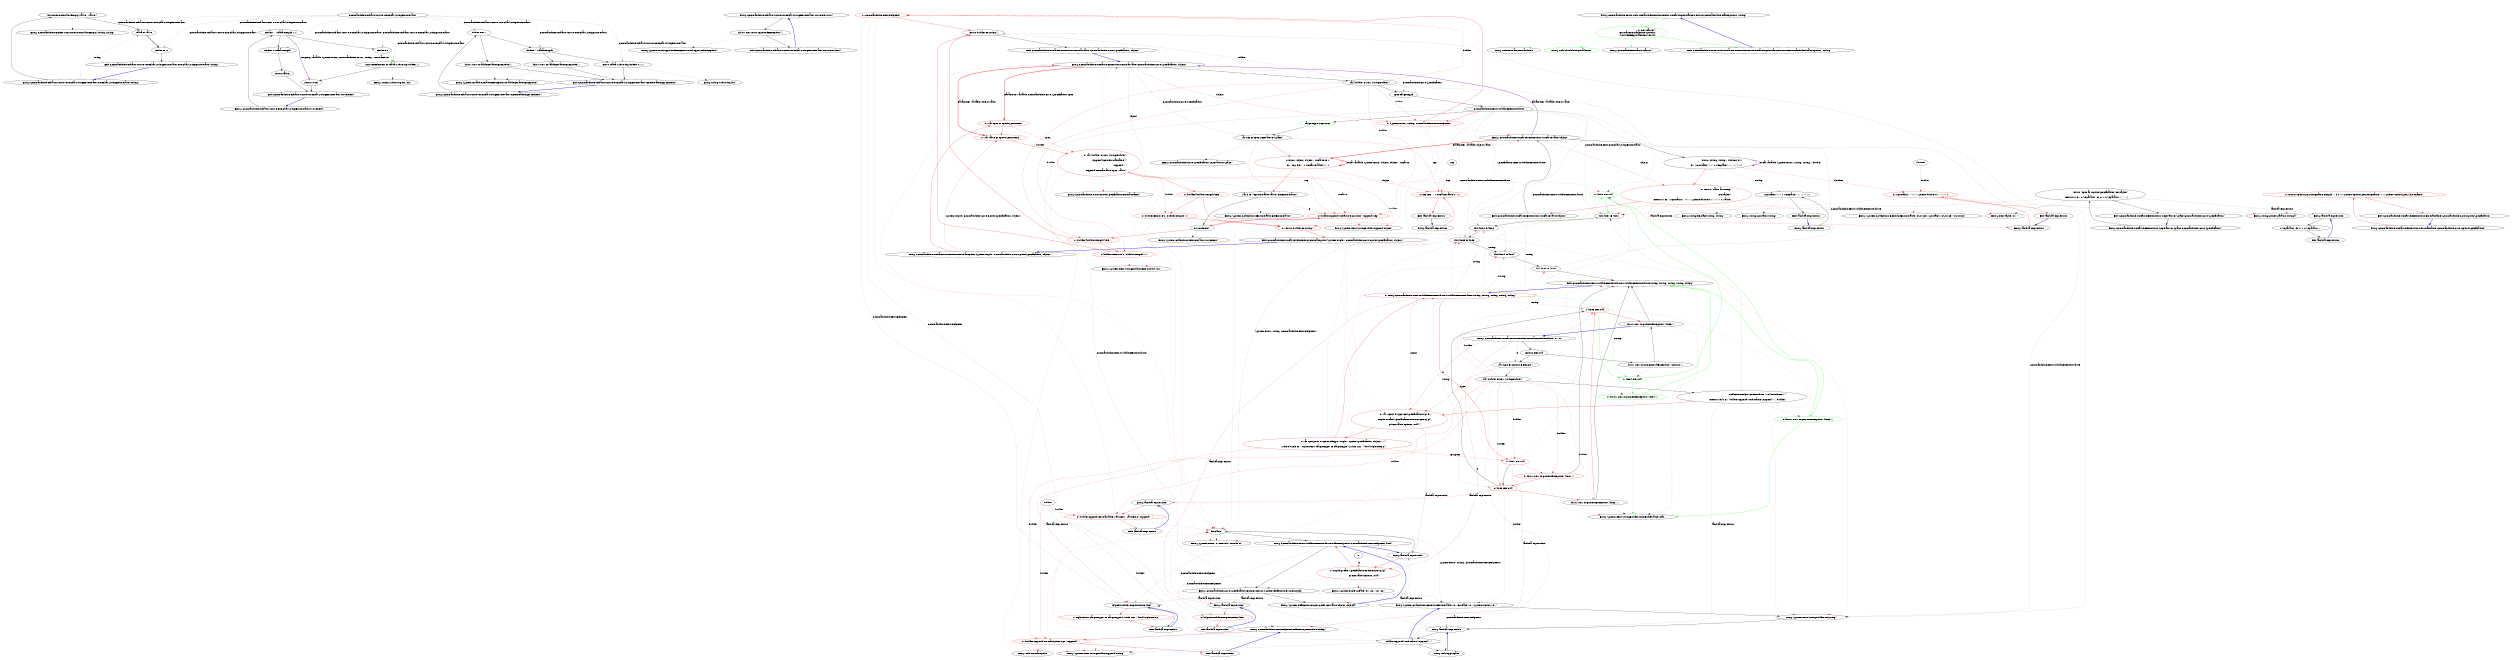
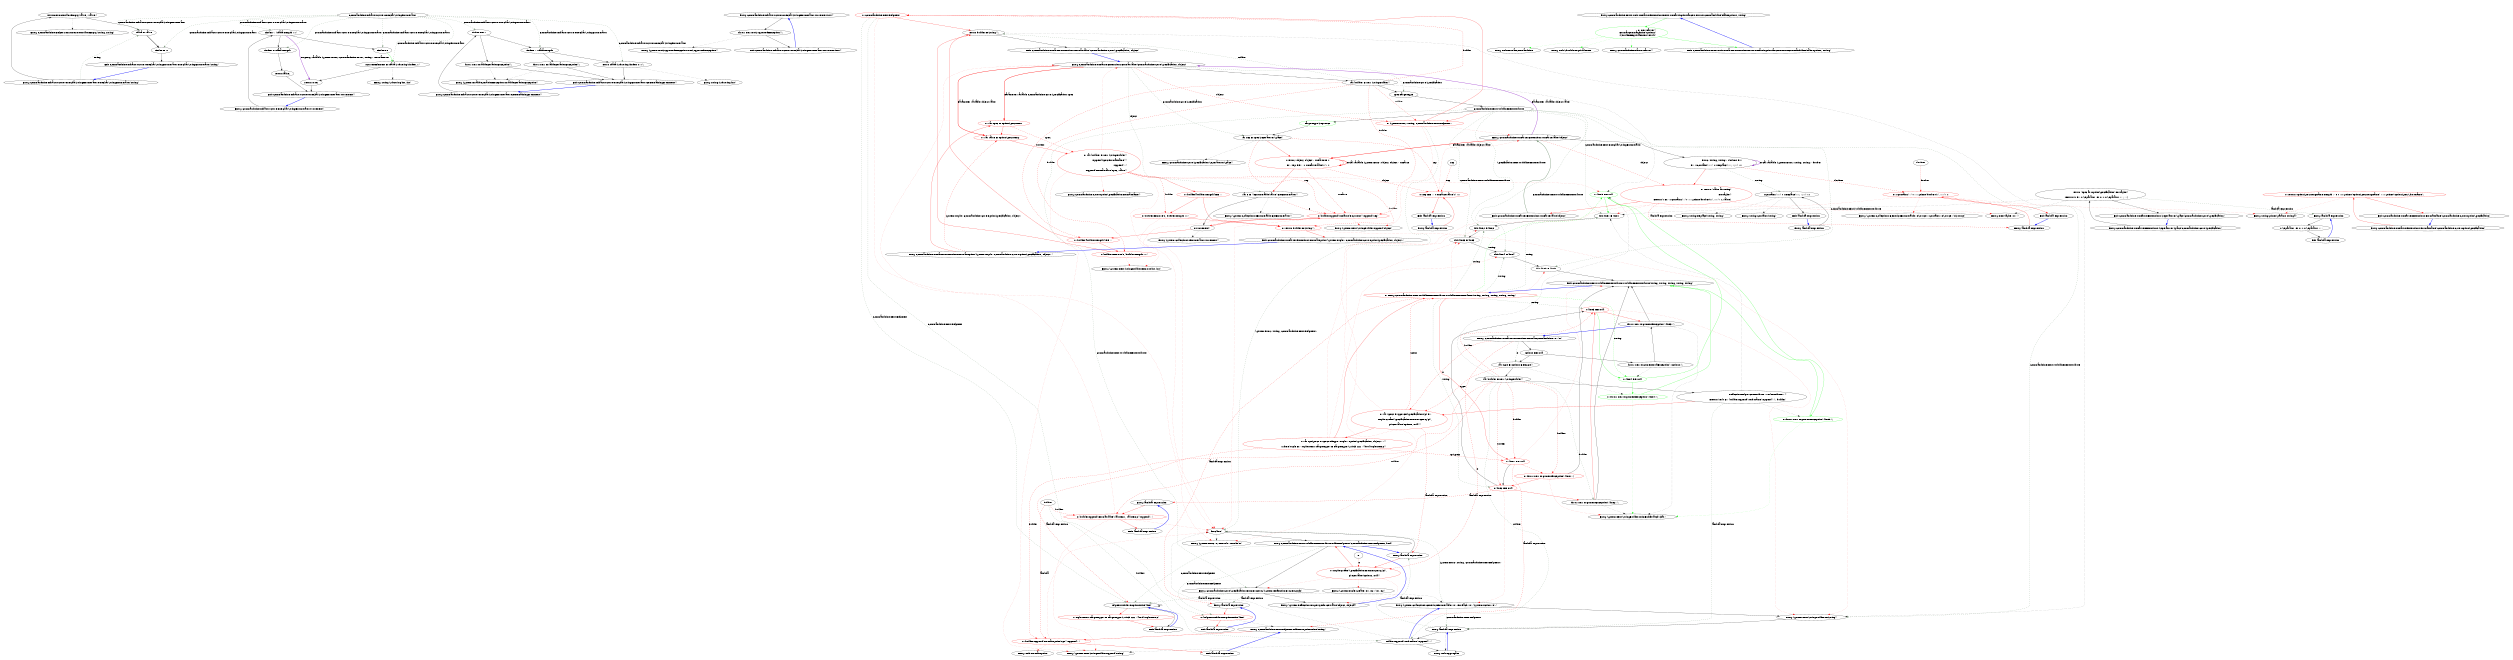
(1571, 50) -> (1571, 50)
(1769, 503) -> (1769, 503)
(1044, 573) -> (1044, 573)
